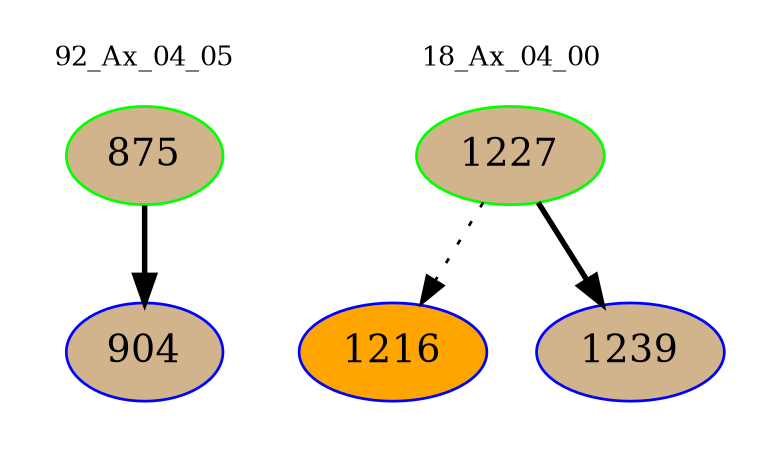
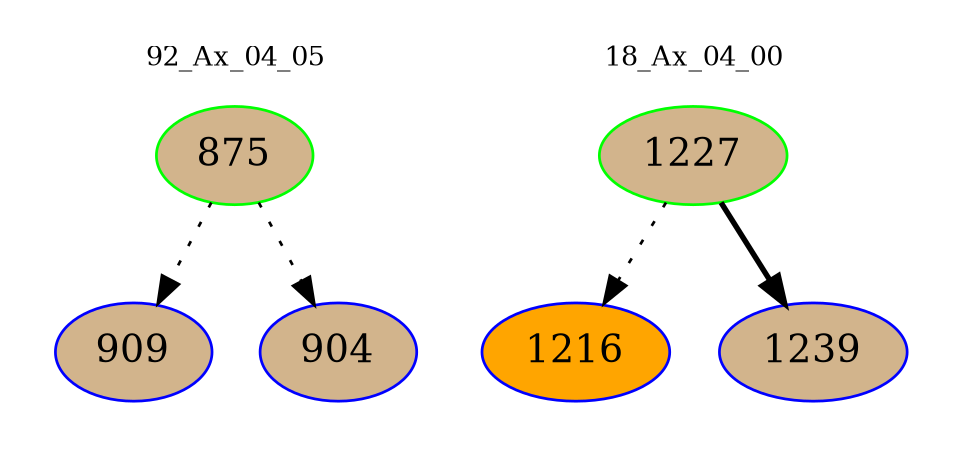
(145, 240) -> (280, 242)
none -> (134, 352)
